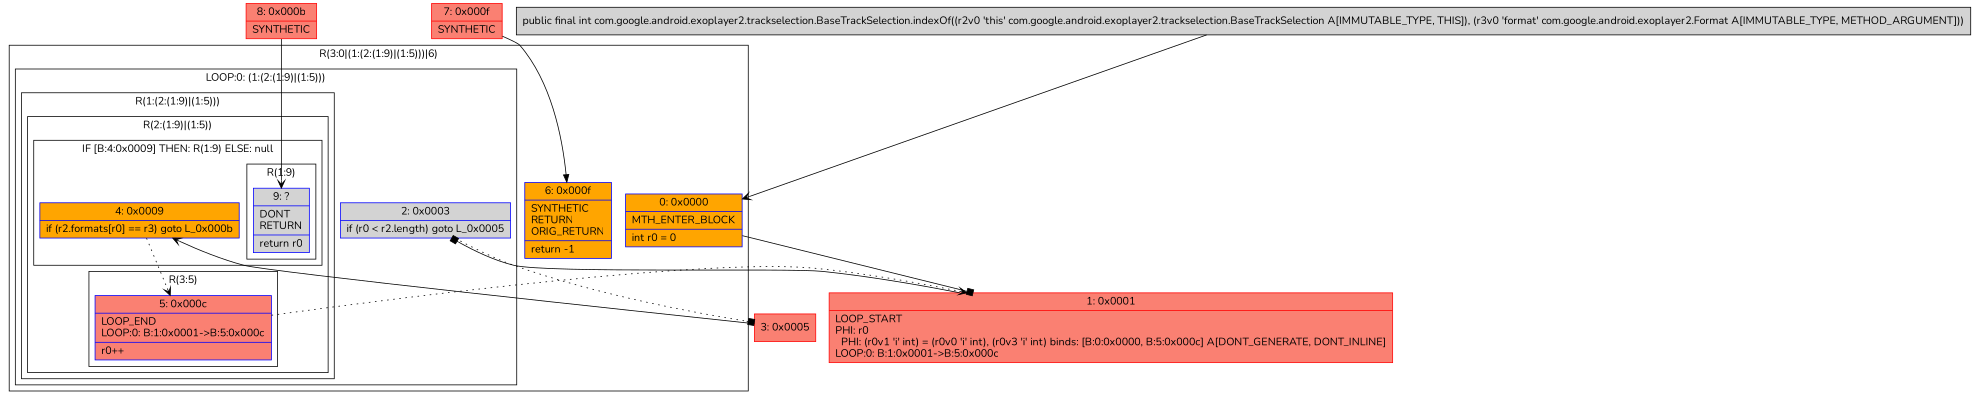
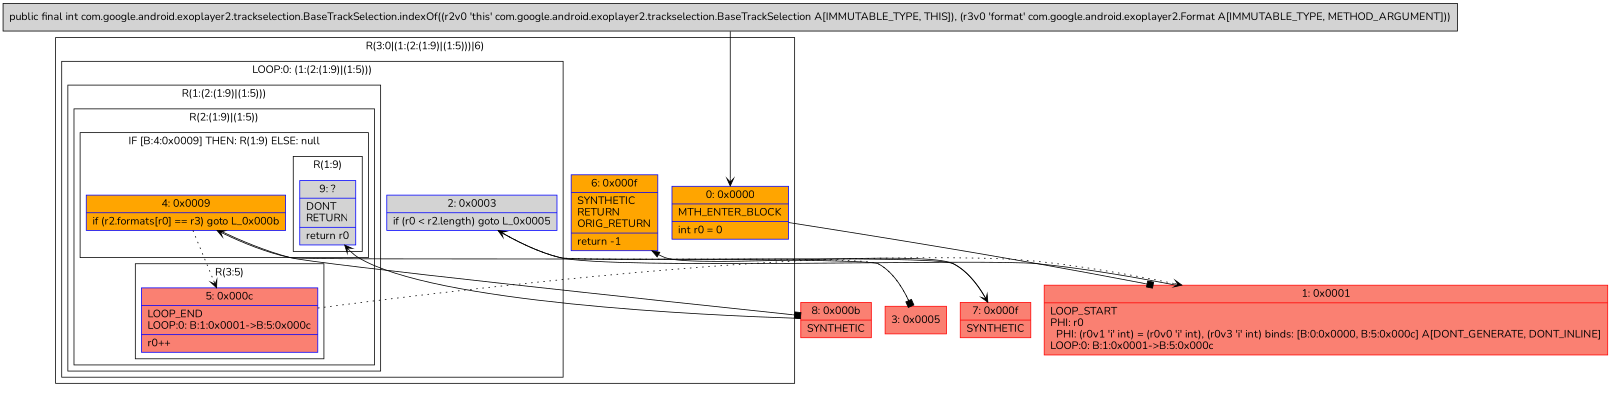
none -> (745, 259)
(619, 270) -> (839, 263)
none -> (489, 282)
